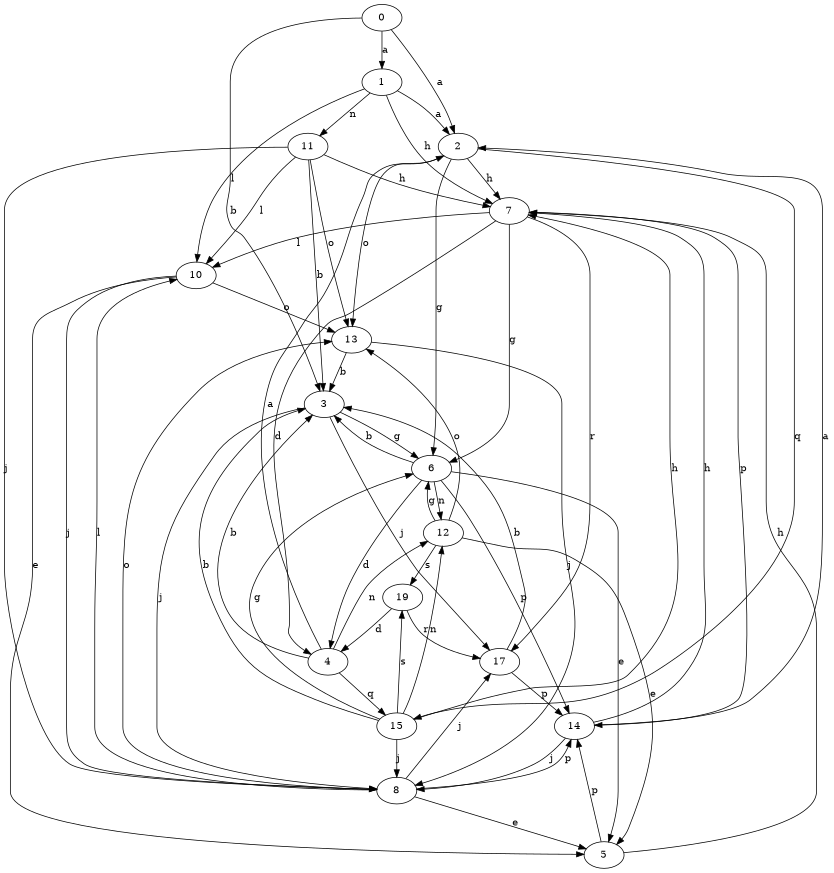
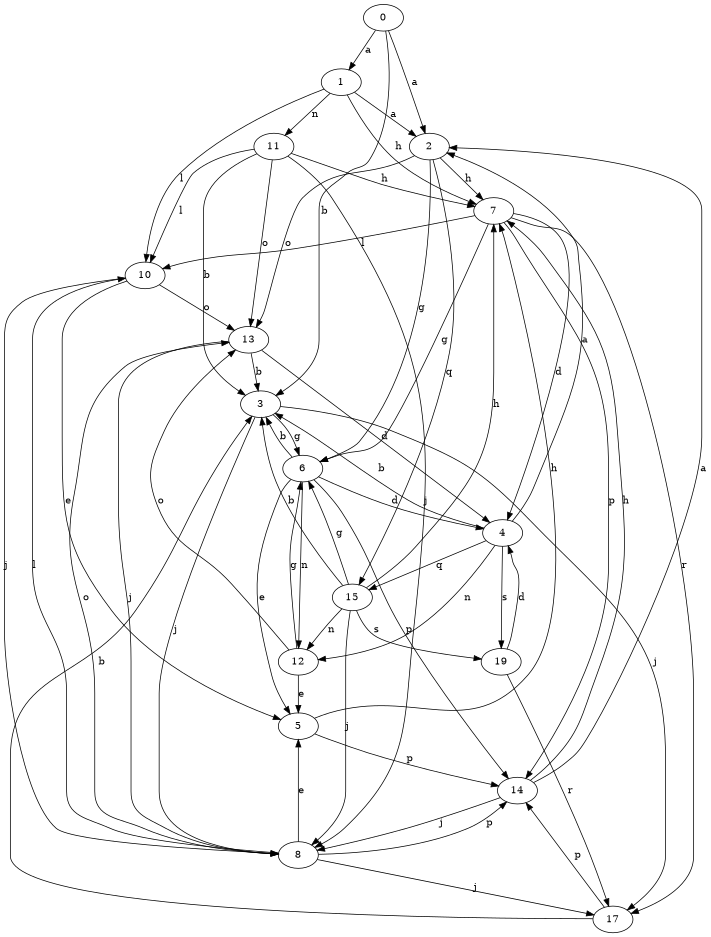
none -> (373, 434)
(425, 562) -> (502, 594)
